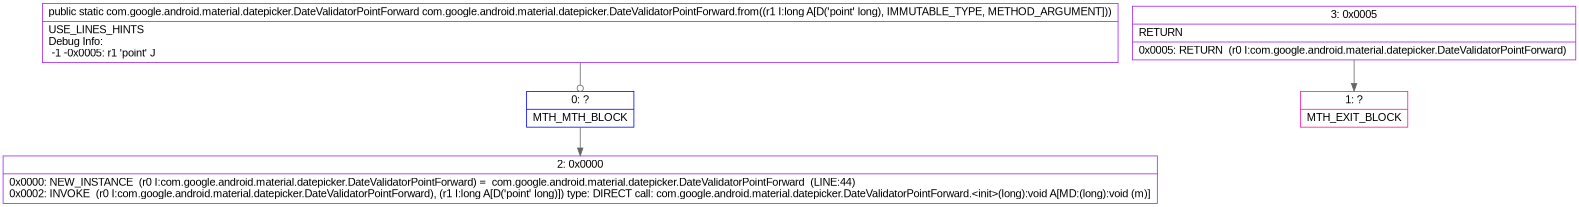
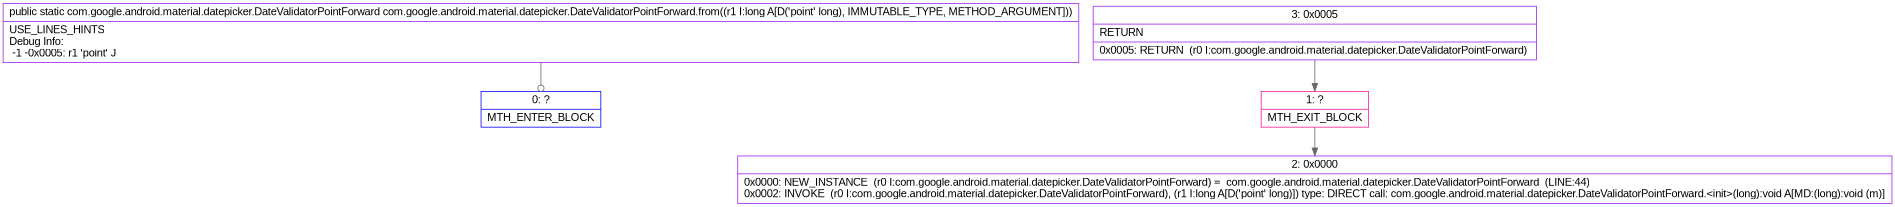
(580, 118) -> (541, 118)
(580, 138) -> (1315, 138)
